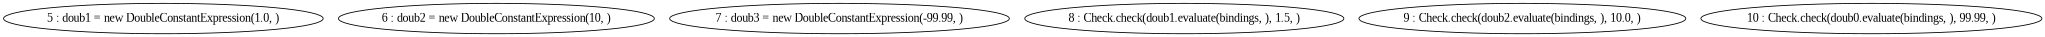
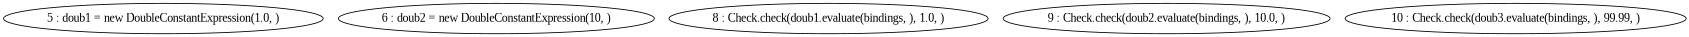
(839, 19) -> none
(1184, 19) -> (829, 19)
(1871, 19) -> (1516, 19)
